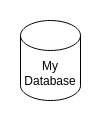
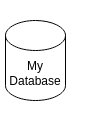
(51, 61) -> (36, 61)
